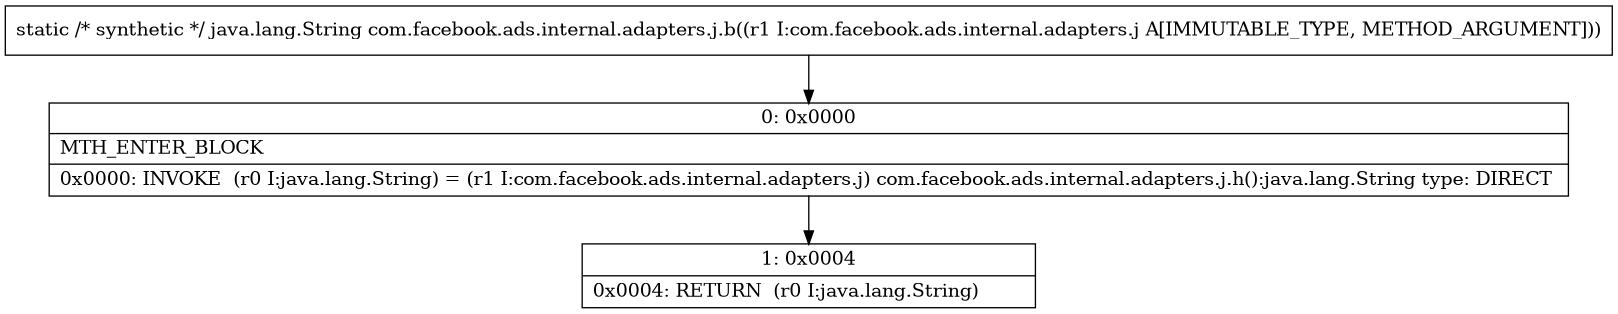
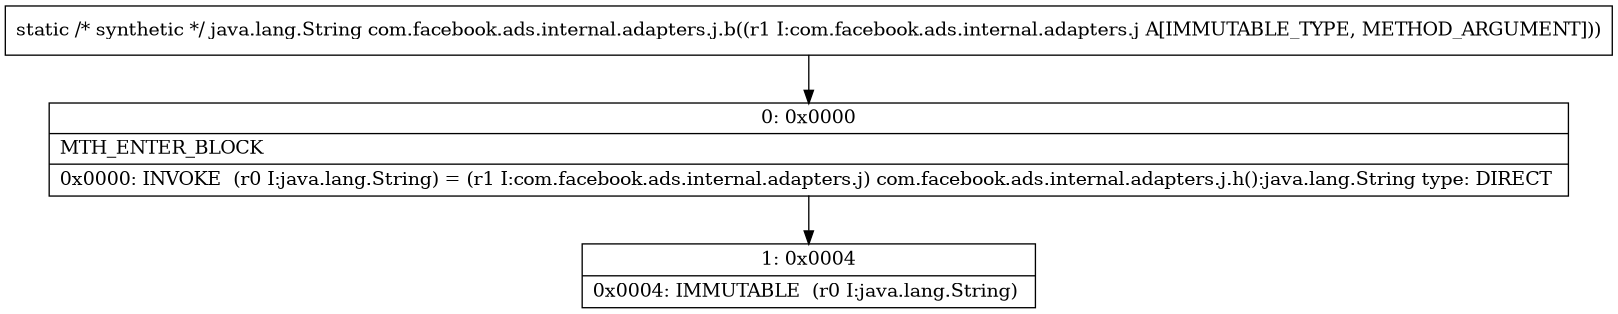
(789, 291) -> (809, 291)
